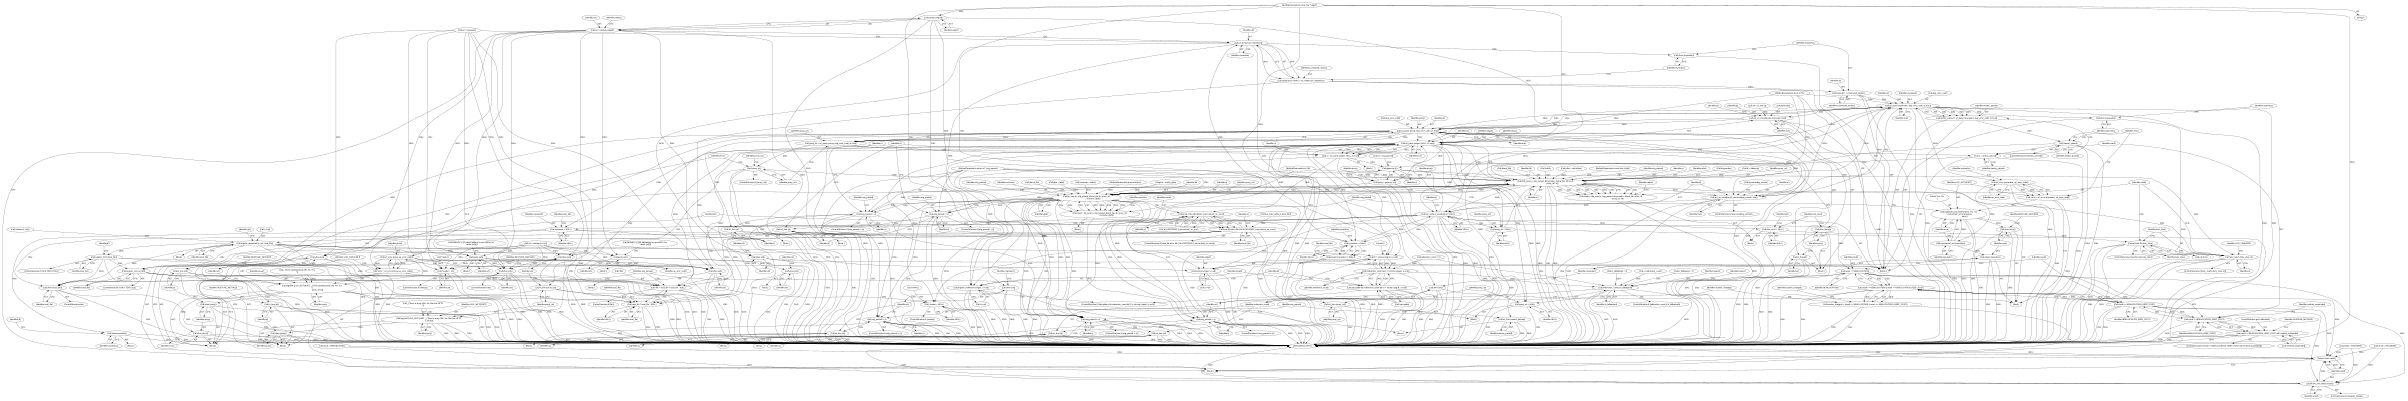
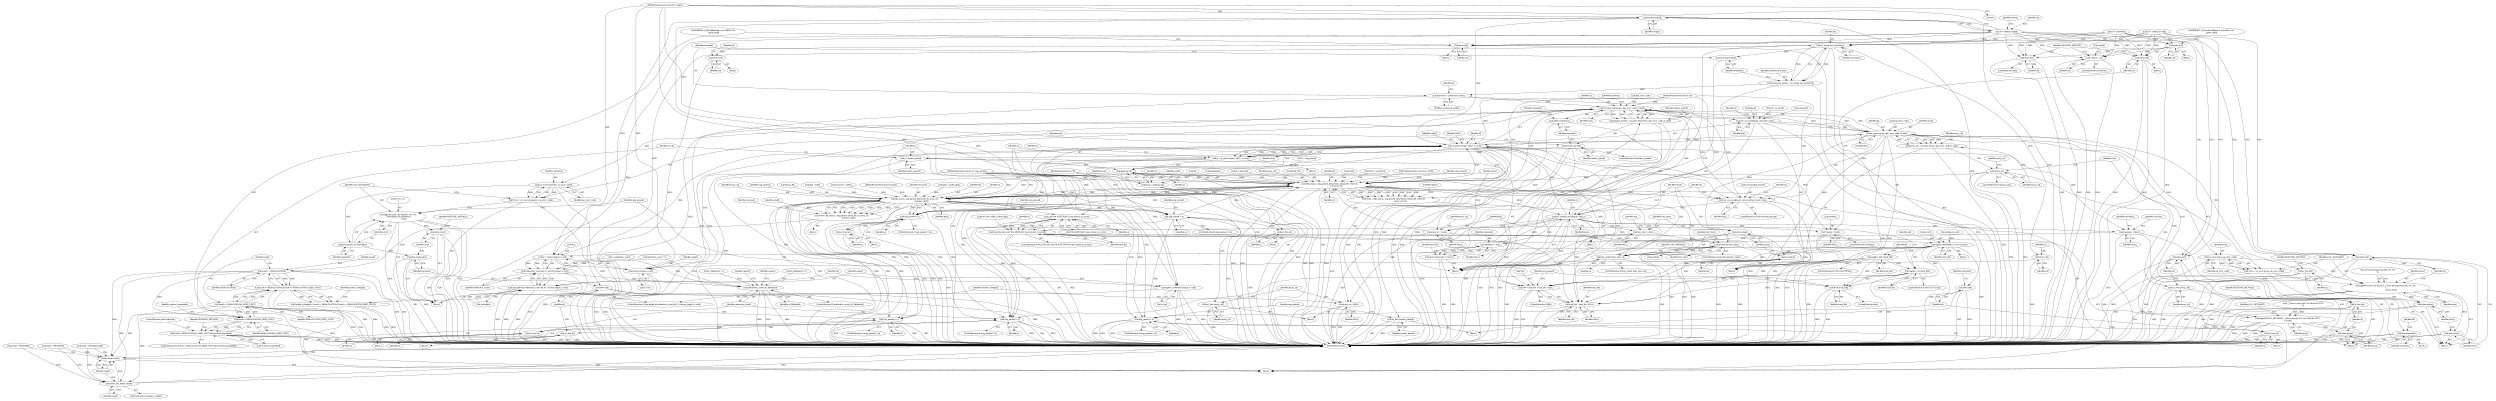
none -> (1998, 43)
(1309, 159) -> none
none -> (1193, 171)
none -> (583, 260)
(134, 271) -> (1917, 271)
